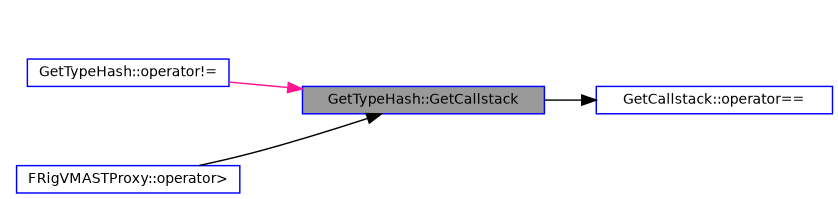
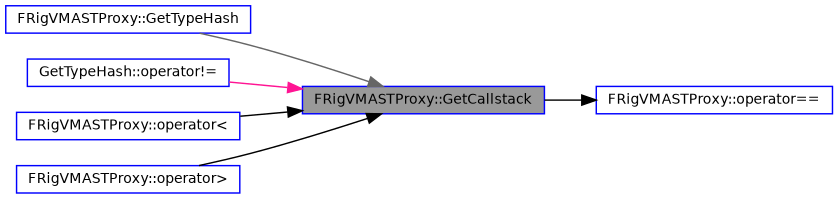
none -> (128, 19)
(423, 100) -> (423, 100)
(714, 100) -> (714, 100)
none -> (128, 126)
